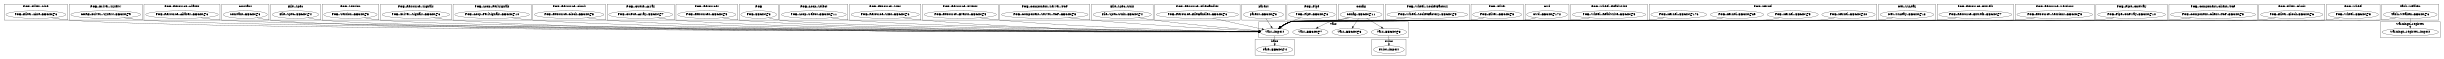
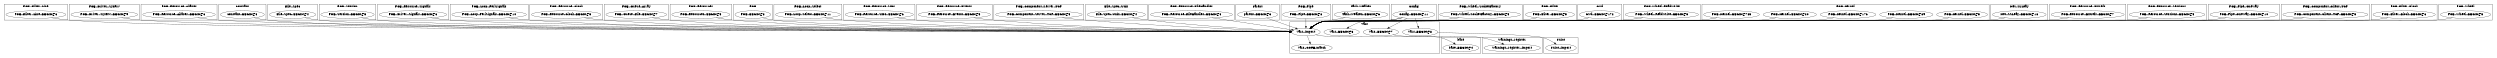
(106, 15) -> (104, 15)
(641, 15) -> (636, 15)
none -> (1732, 15)
(2410, 23) -> (1448, 36)
none -> (1312, 48)
